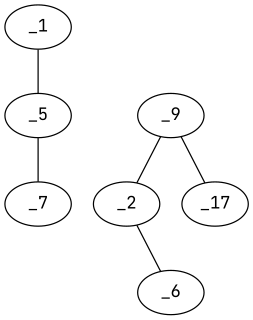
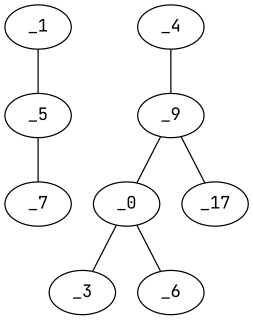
none -> (171, 27)
(127, 204) -> (127, 204)
none -> (82, 293)
